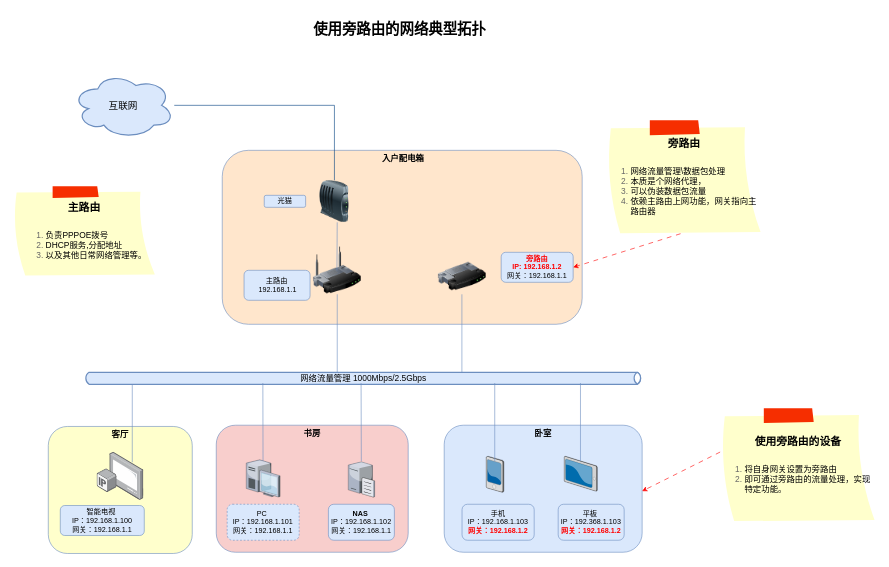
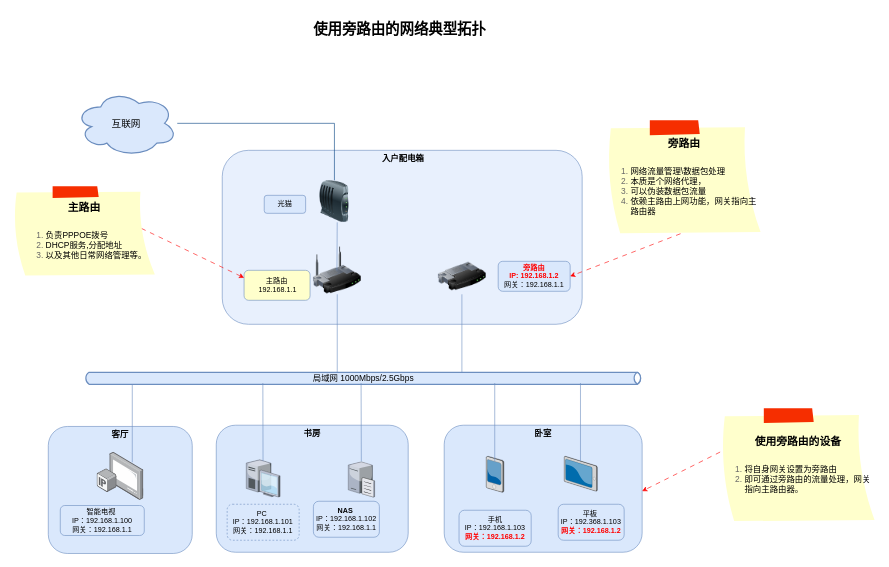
(123, 105) -> (126, 123)
(285, 201) -> (285, 204)
(402, 237) -> (402, 237)
none -> (181, 247)
(537, 267) -> (534, 276)
(277, 285) -> (277, 285)
(364, 378) -> (364, 378)
(120, 436) -> (120, 436)
(798, 465) -> (798, 465)
(312, 489) -> (312, 489)
(361, 522) -> (346, 519)
(498, 522) -> (495, 528)
